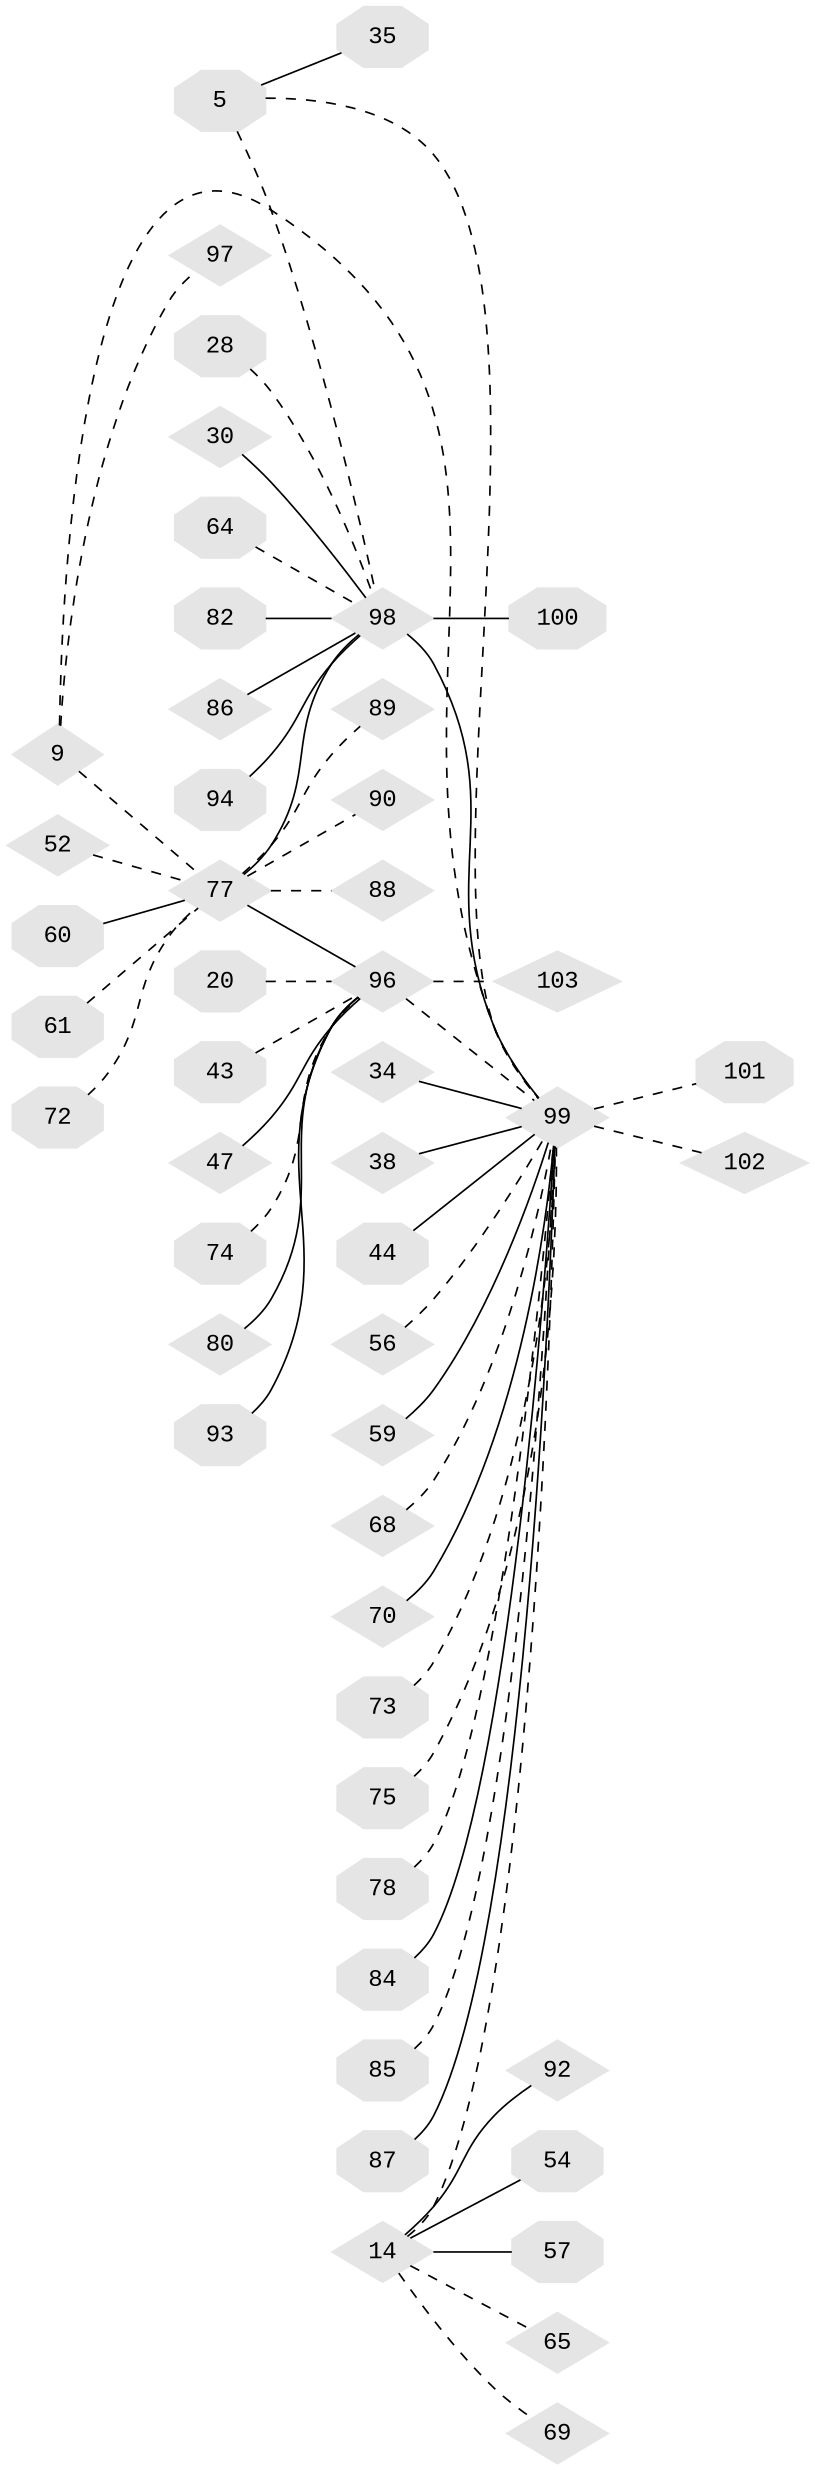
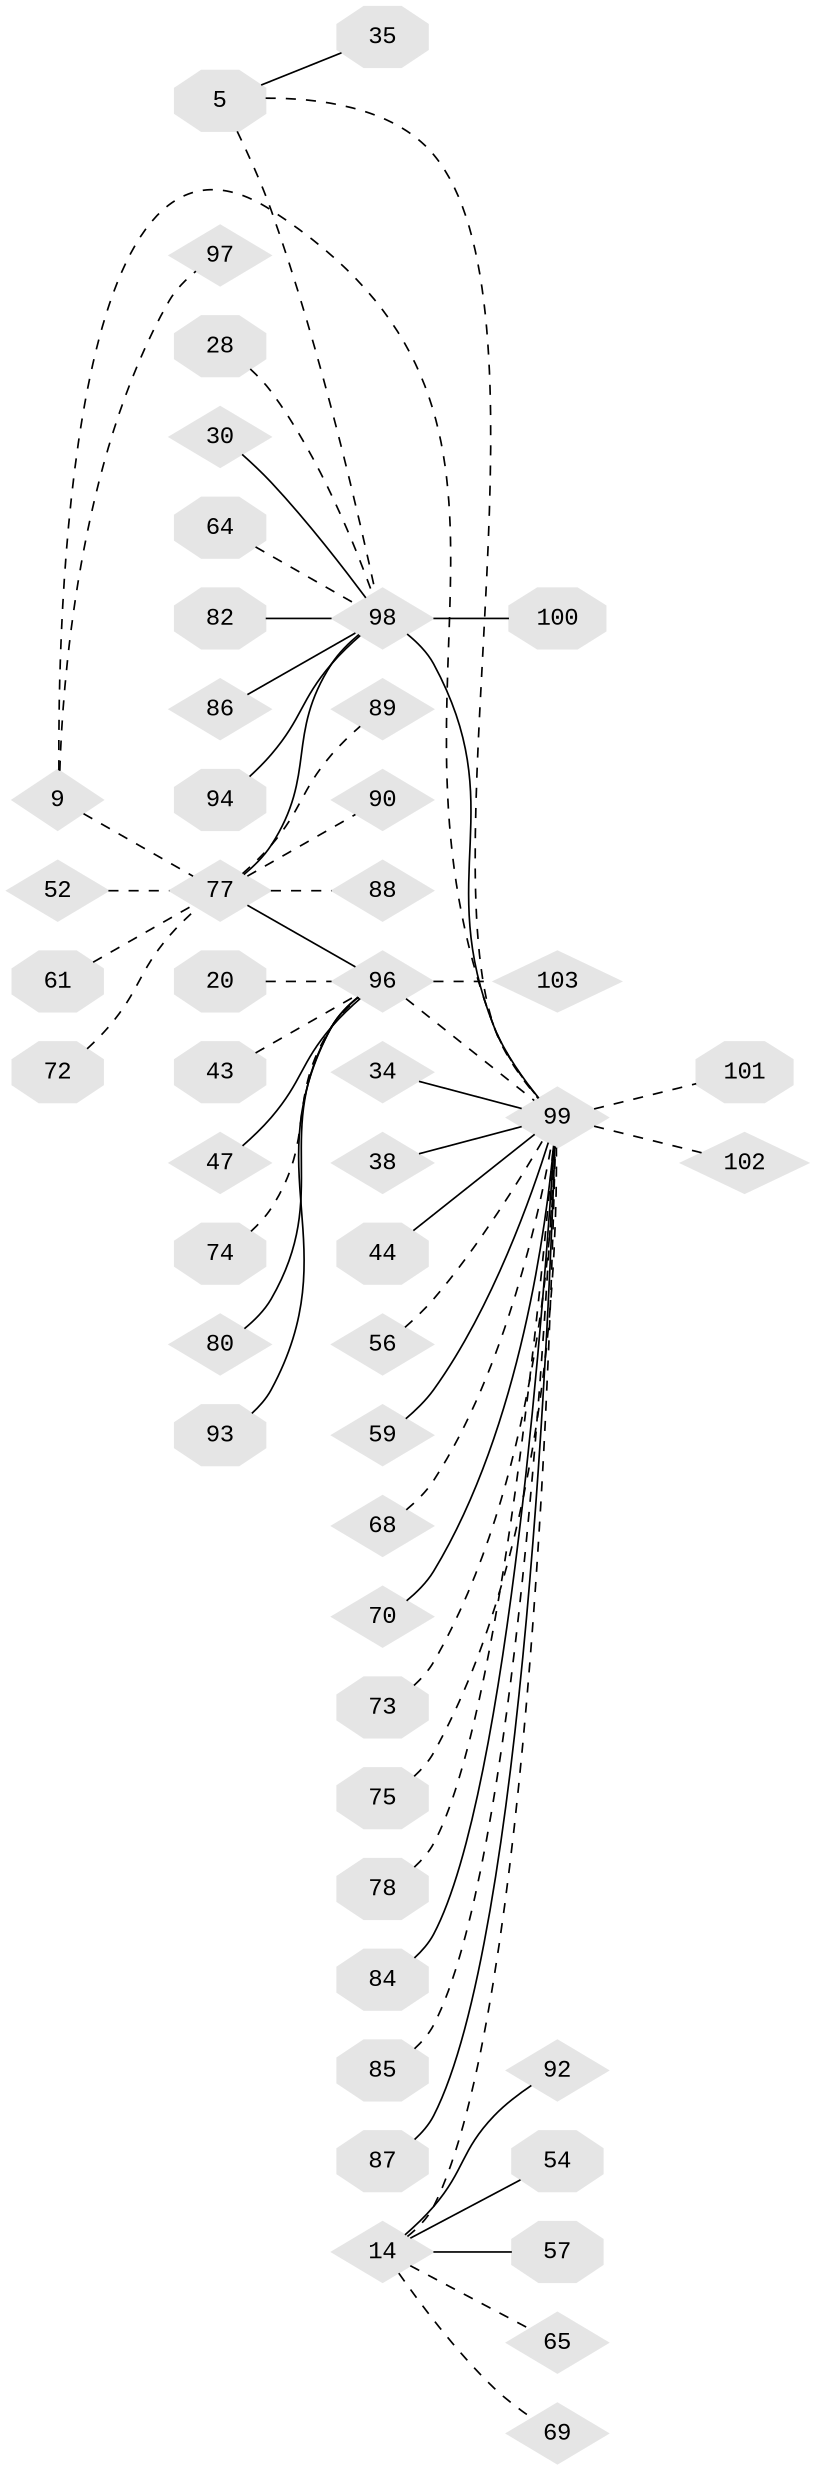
(58, 936) -> none
